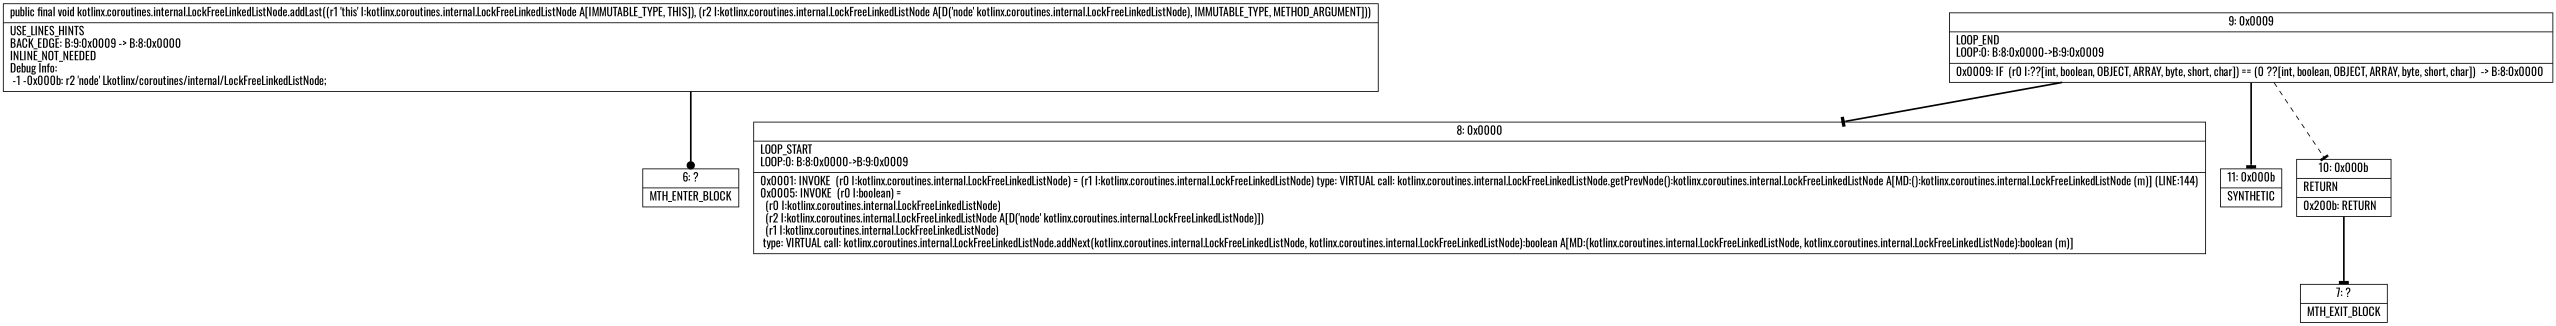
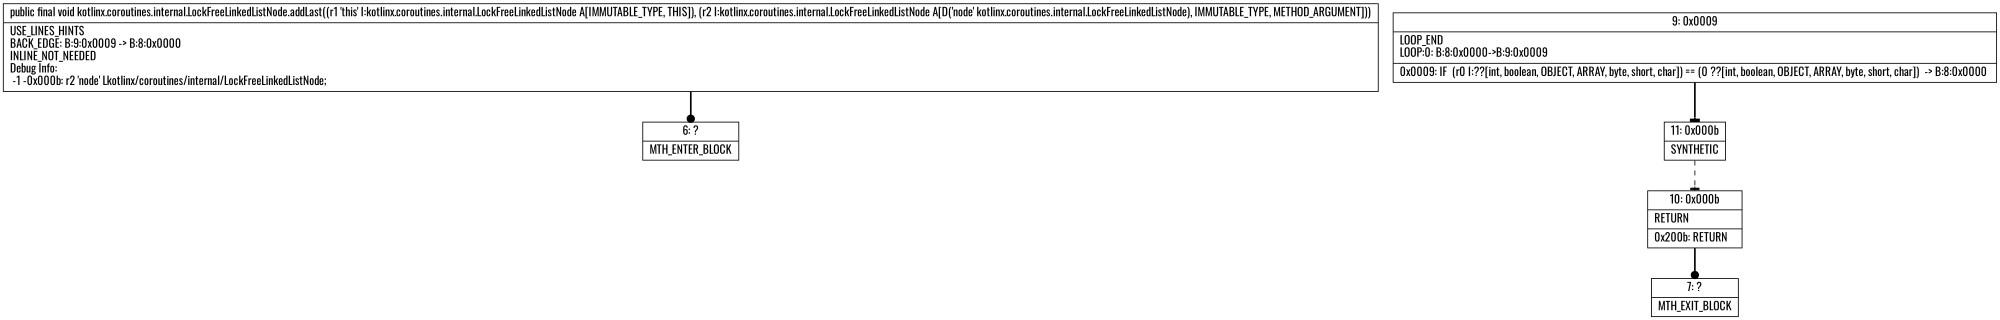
(2298, 119) -> (1695, 173)
(1480, 188) -> none
(2344, 248) -> (1695, 260)
